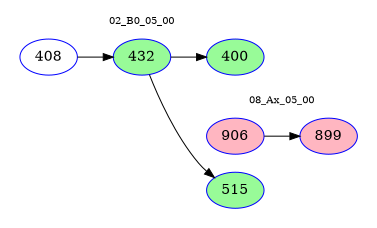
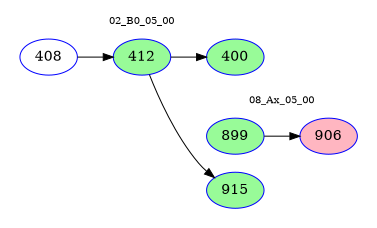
(142, 57) -> (142, 57)
(277, 136) -> (277, 136)
(329, 136) -> (235, 136)
(235, 190) -> (235, 190)
